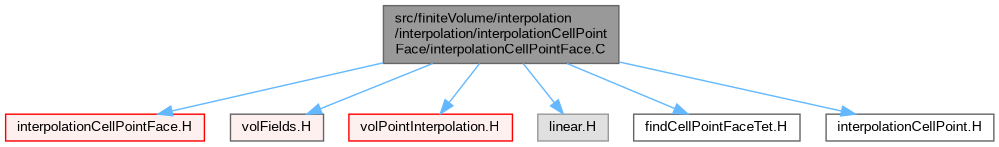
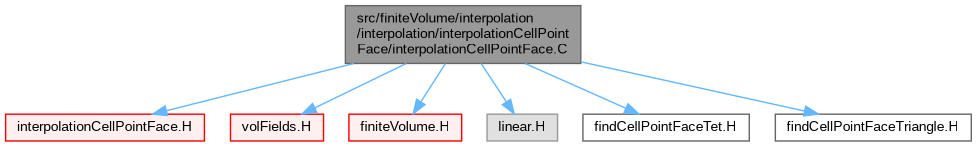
(277, 128) -> (277, 128)
(431, 128) -> (405, 128)
(910, 128) -> (873, 128)
